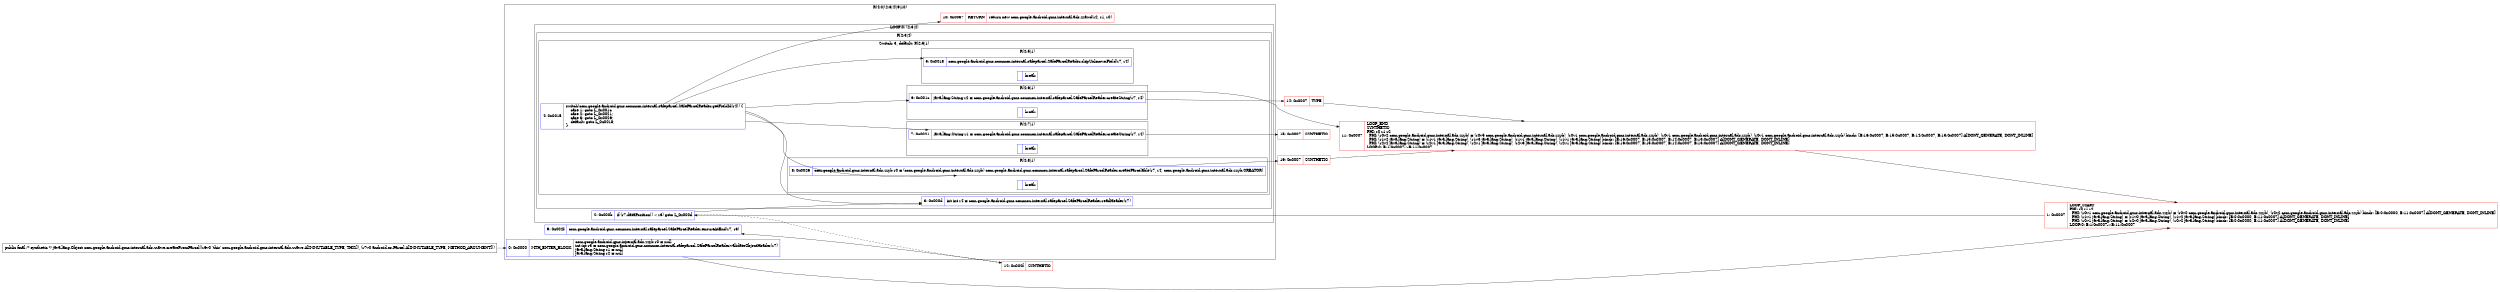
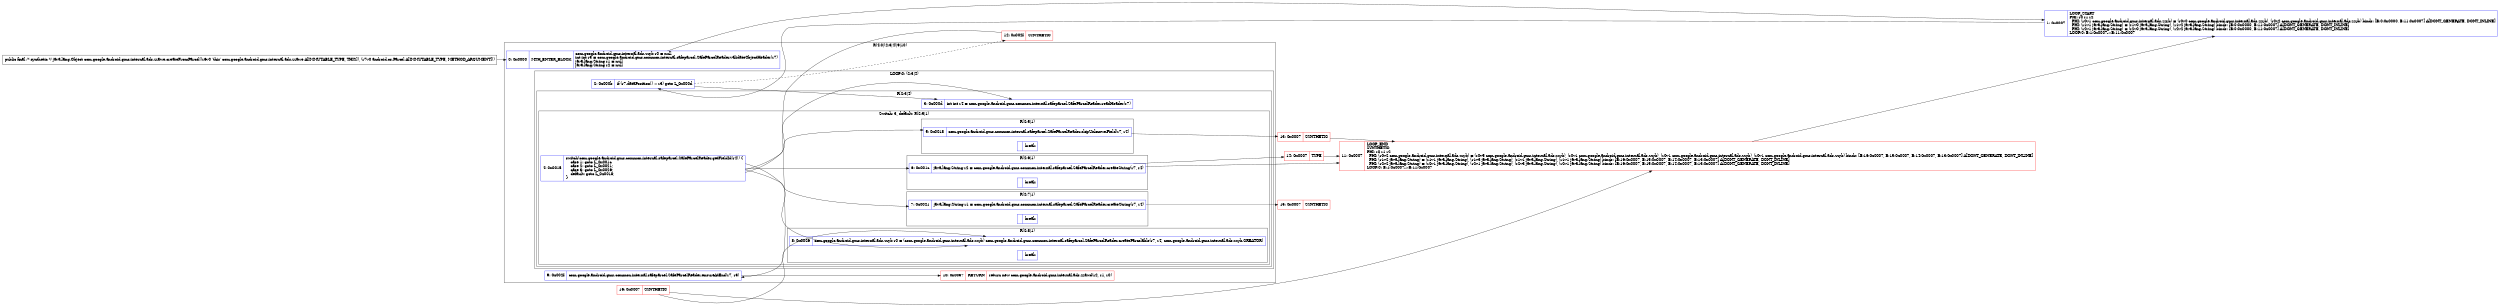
(796, 45) -> (840, 276)
none -> (1304, 137)
(1211, 164) -> (802, 240)
(2271, 215) -> (2271, 23)
